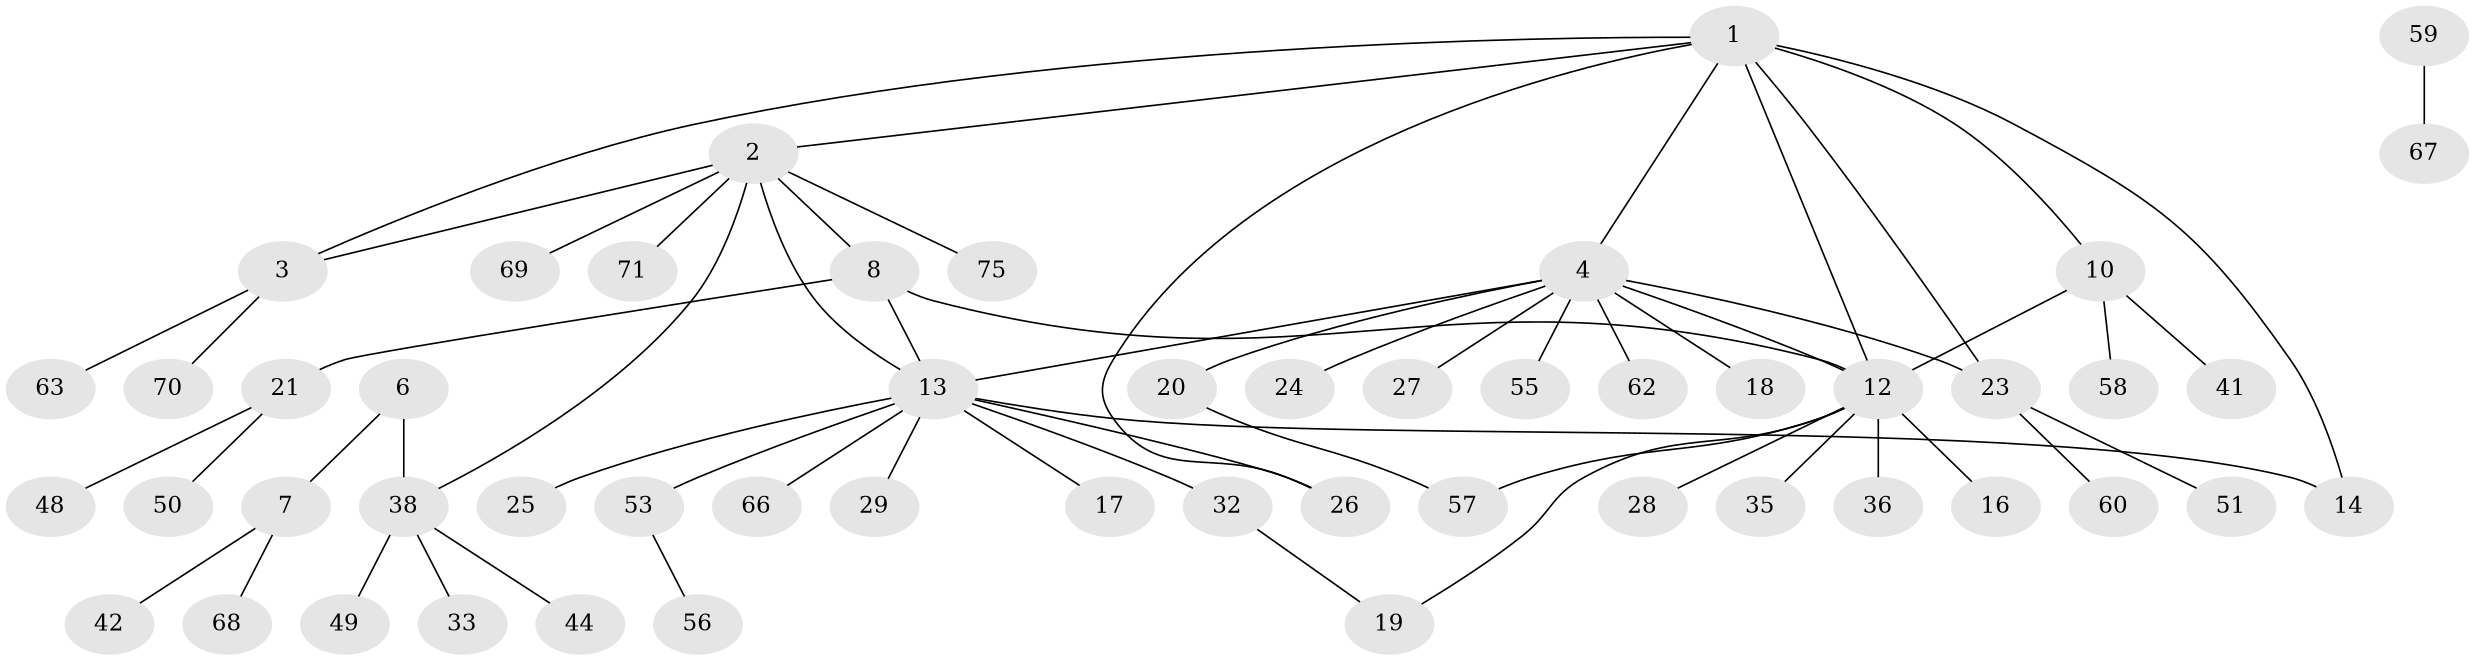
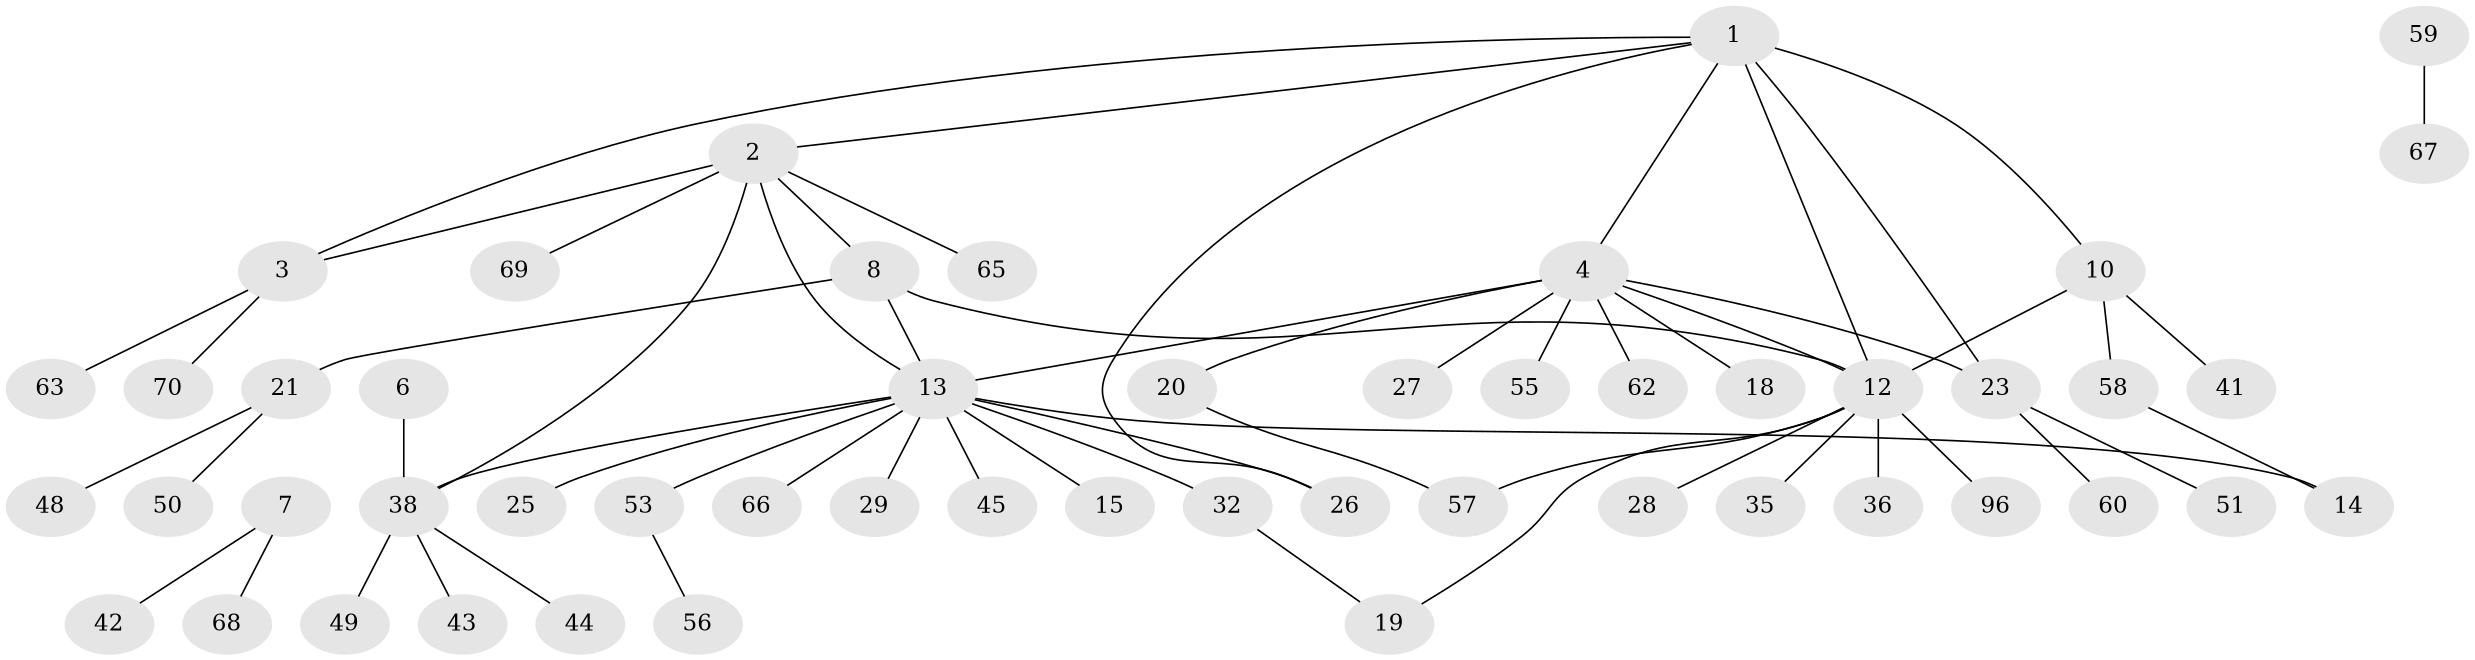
(2121, 185) -> (2231, 448)
(633, 271) -> none
(992, 271) -> (992, 271)
(1290, 389) -> none
none -> (662, 435)
(345, 448) -> none
none -> (992, 507)
(1110, 507) -> (1110, 507)
(1996, 507) -> (1996, 507)
(463, 624) -> (463, 624)
